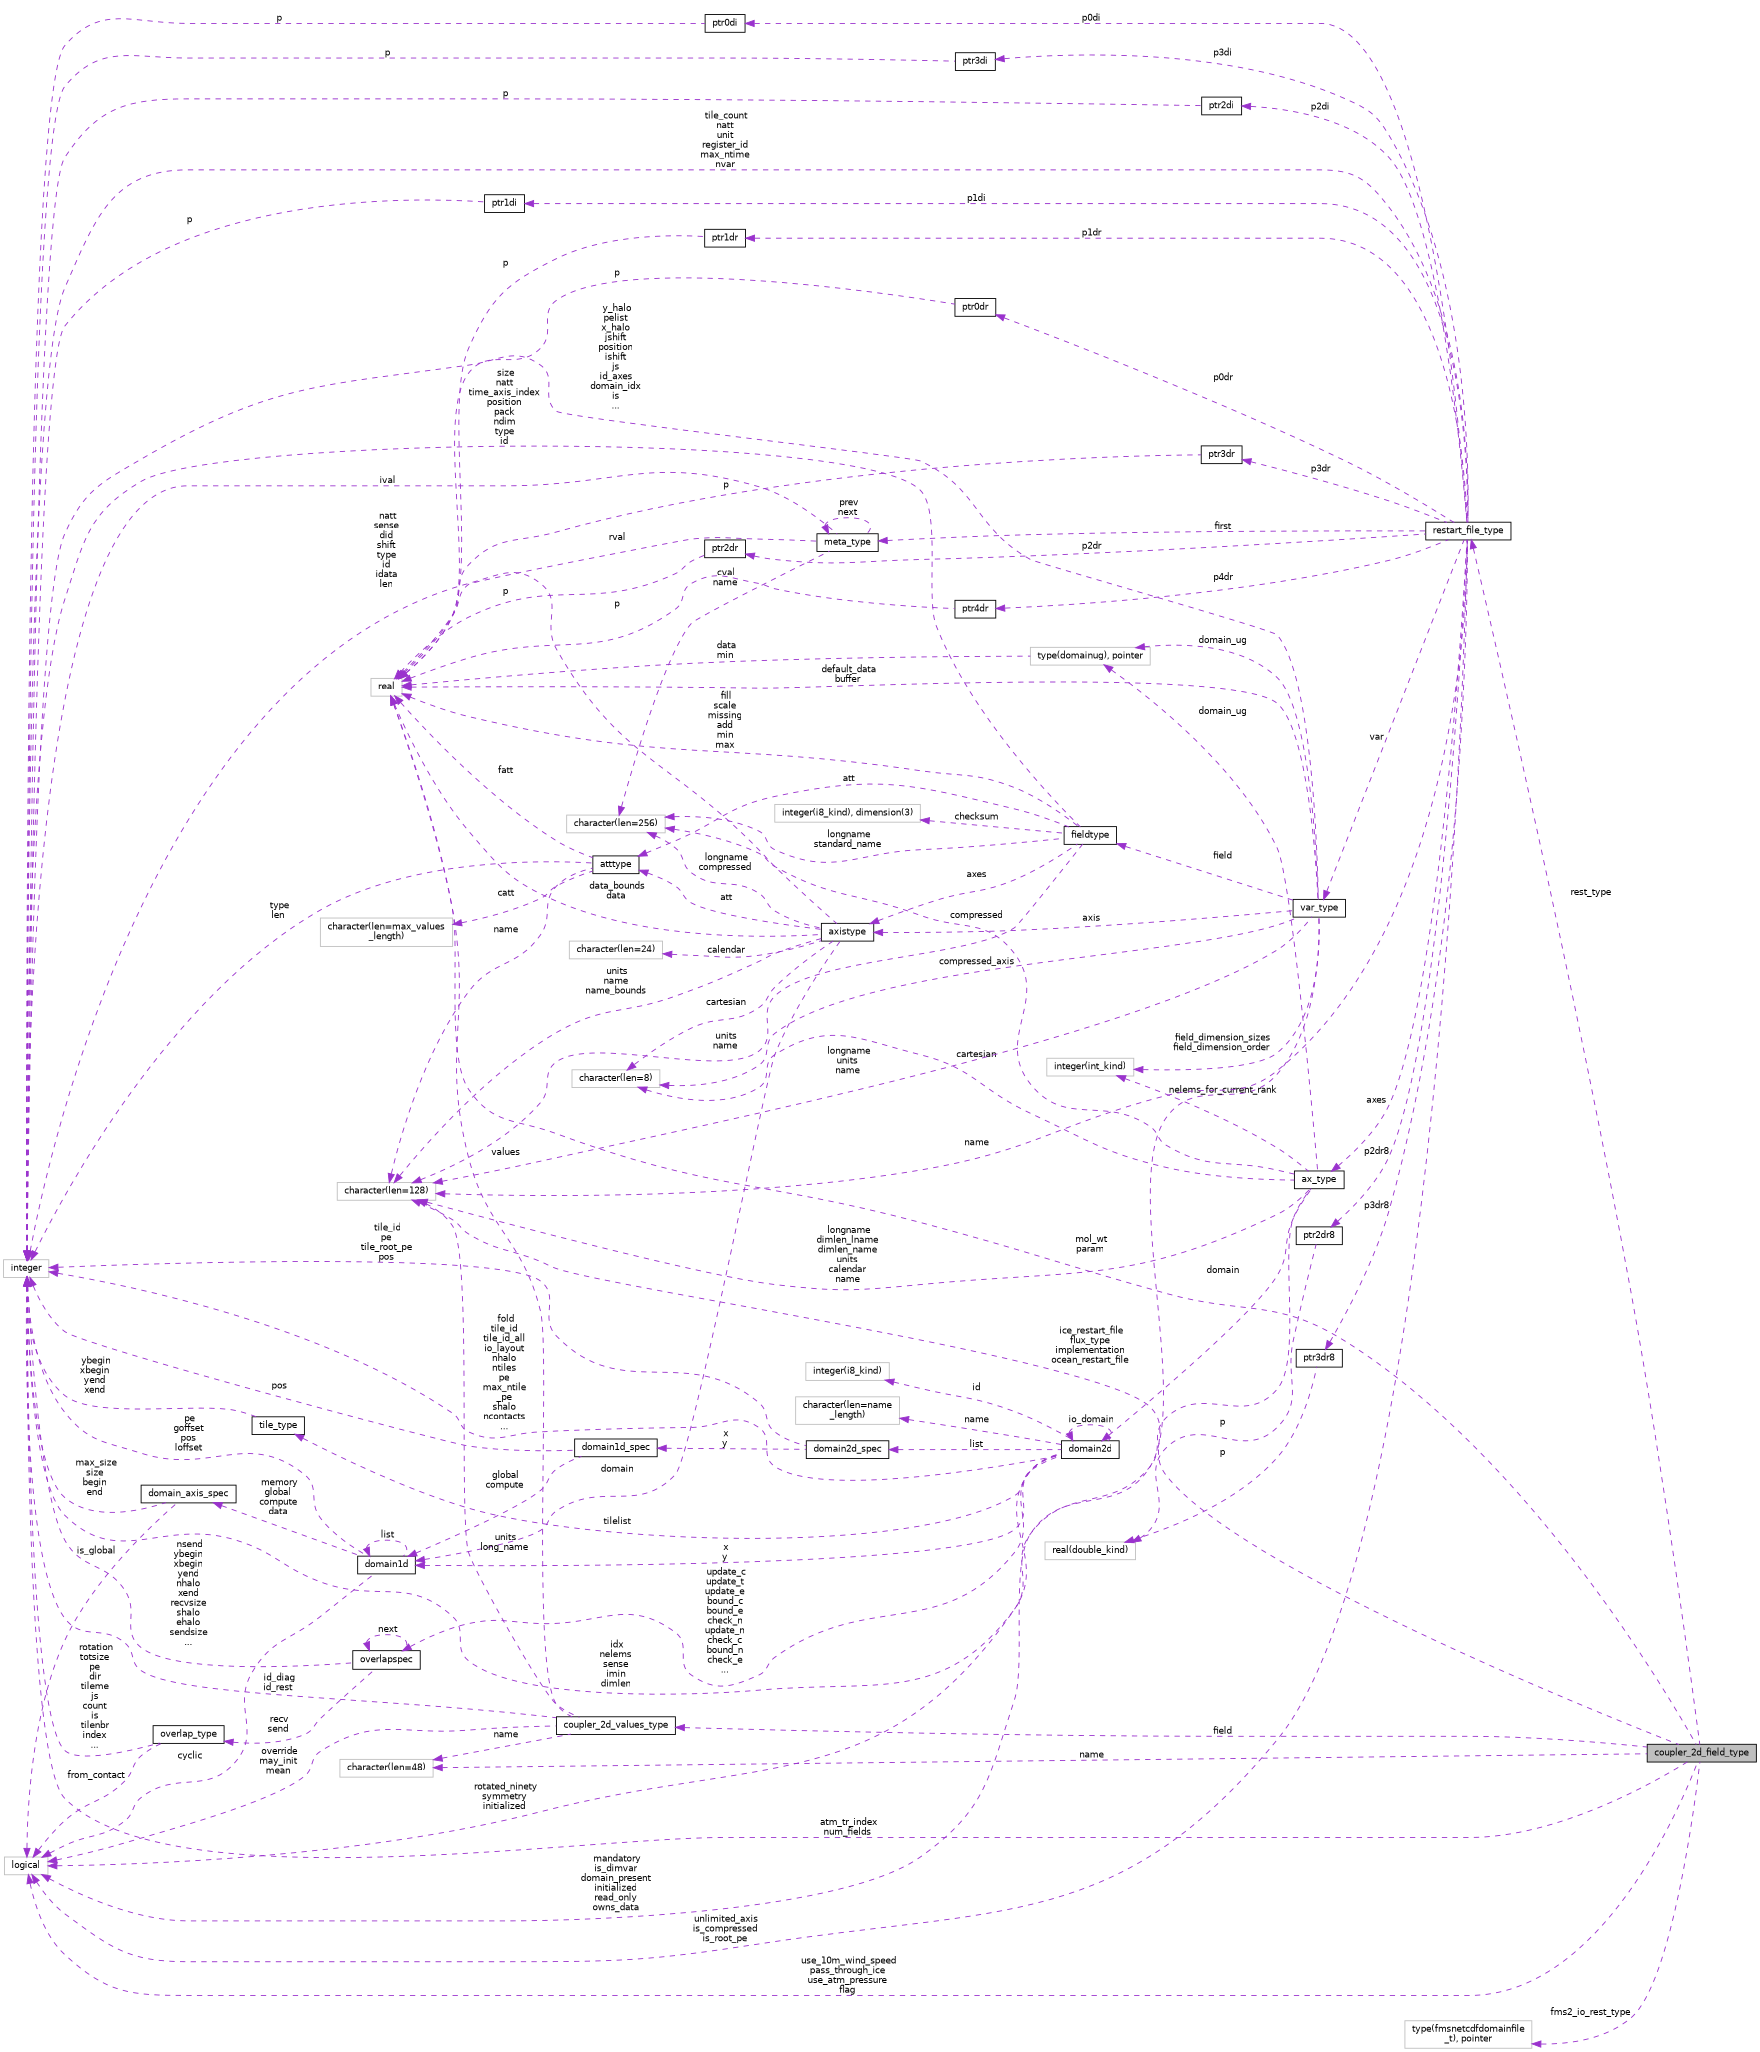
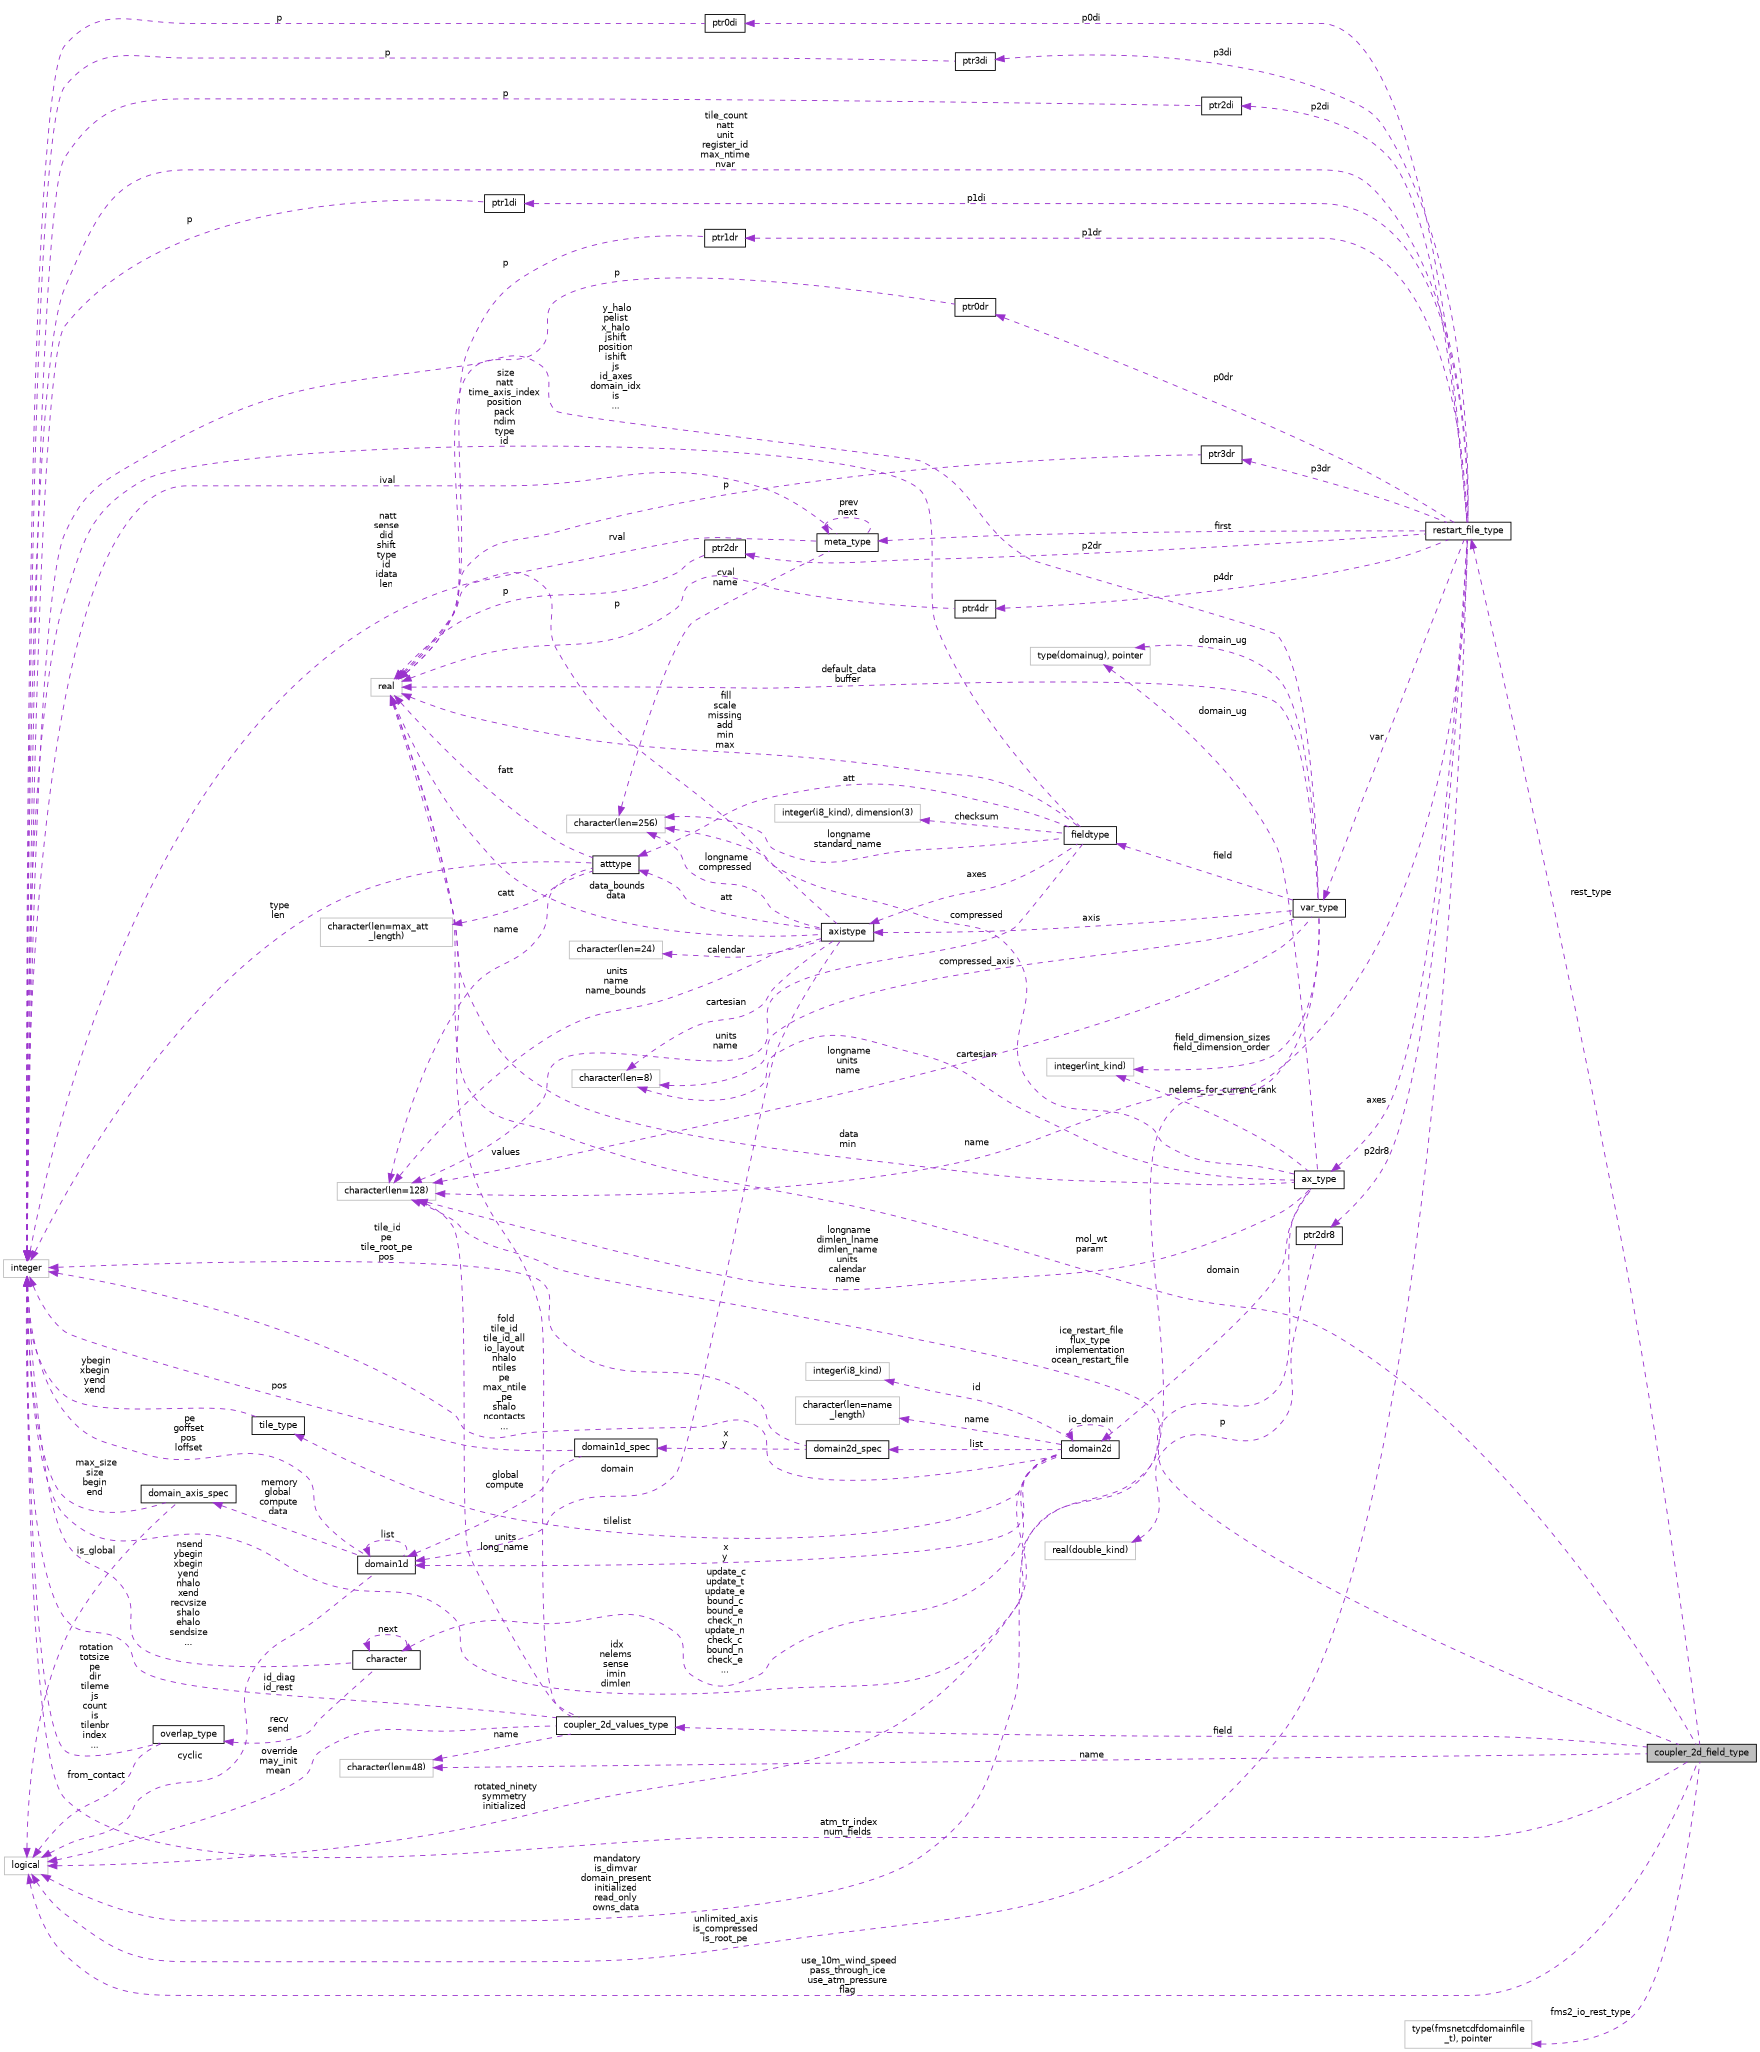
(720, 662) -> (705, 1137)
(387, 932) -> (387, 932)
(1319, 1358) -> none
(387, 1660) -> (387, 1660)
